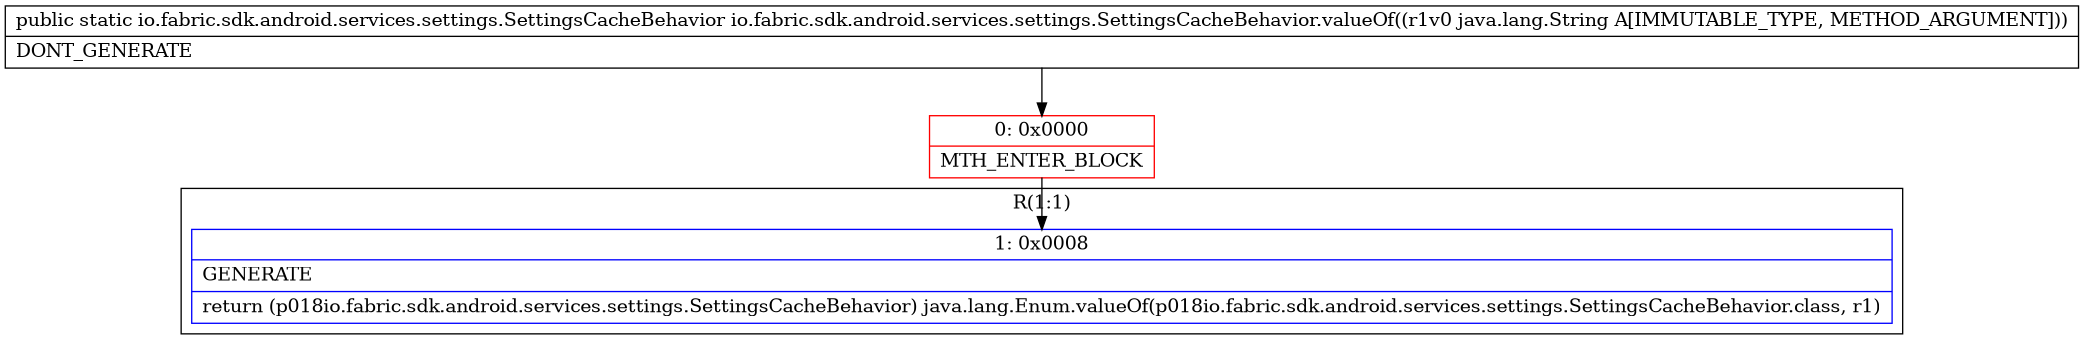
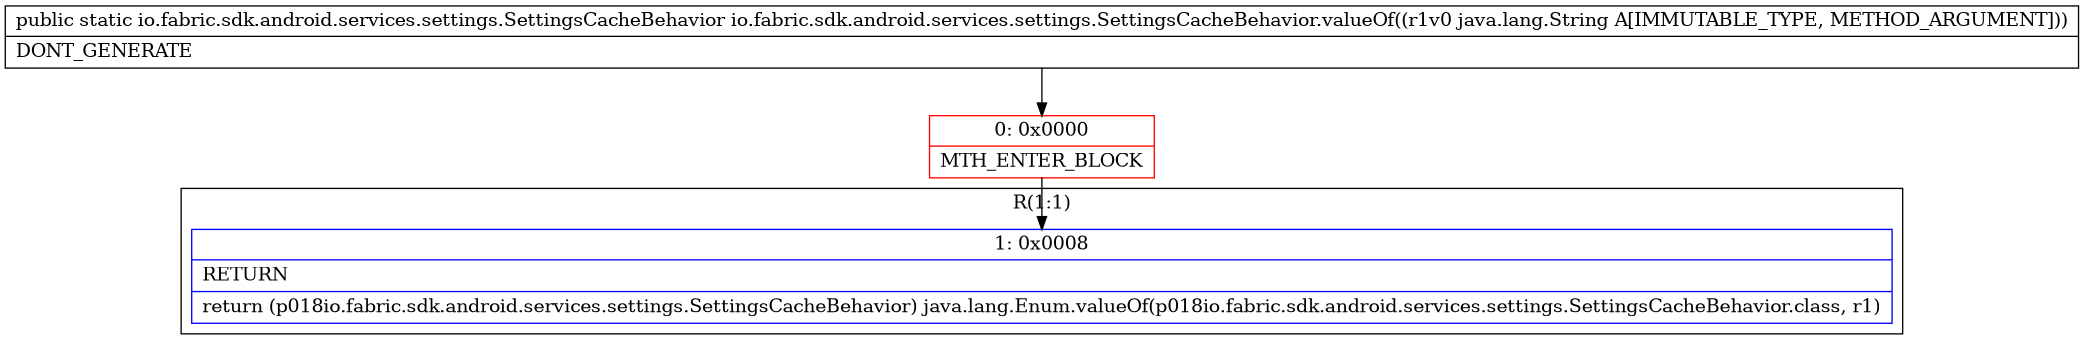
(258, 275) -> (245, 275)
